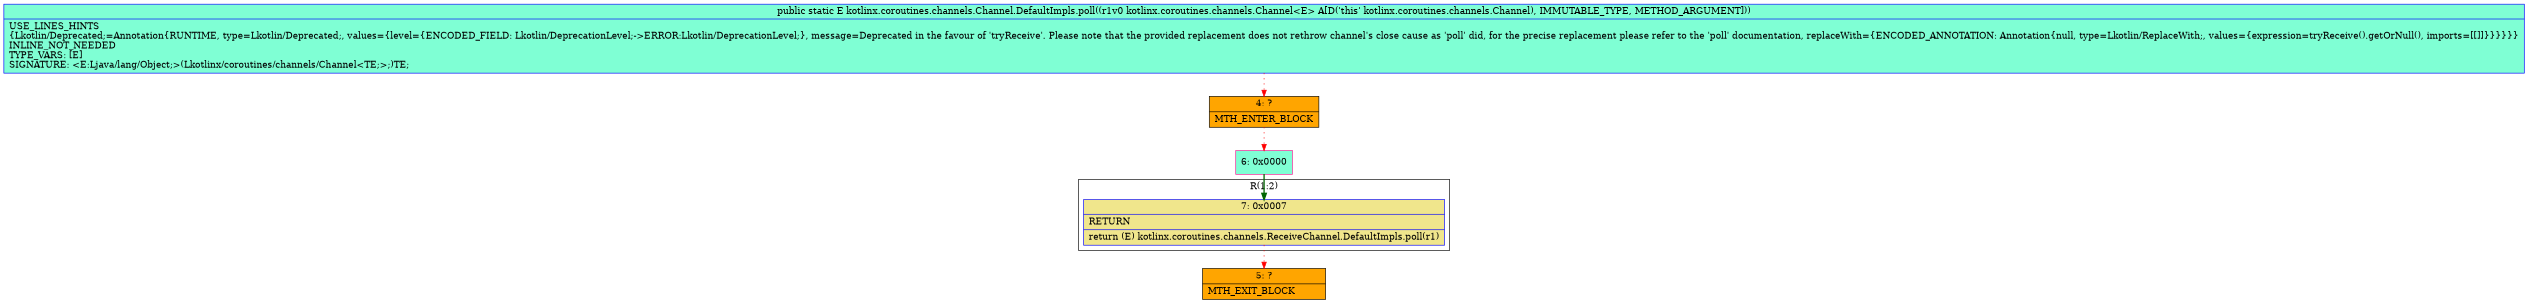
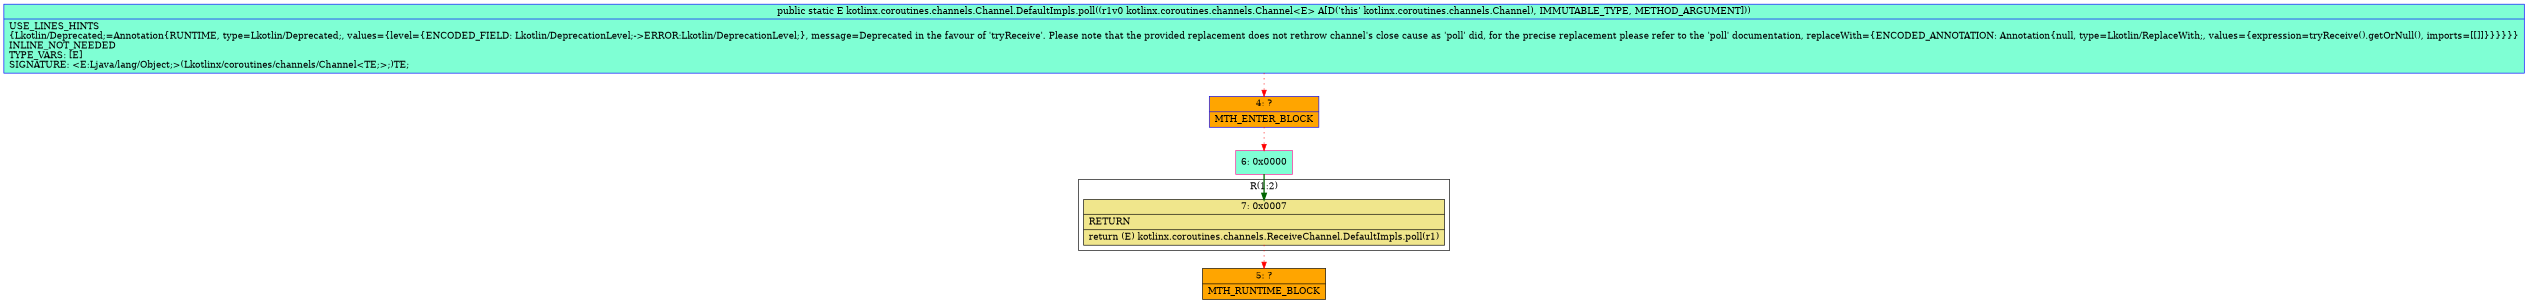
(1264, 112) -> (1264, 112)
(1264, 222) -> (1264, 222)
(1252, 291) -> (1264, 291)
